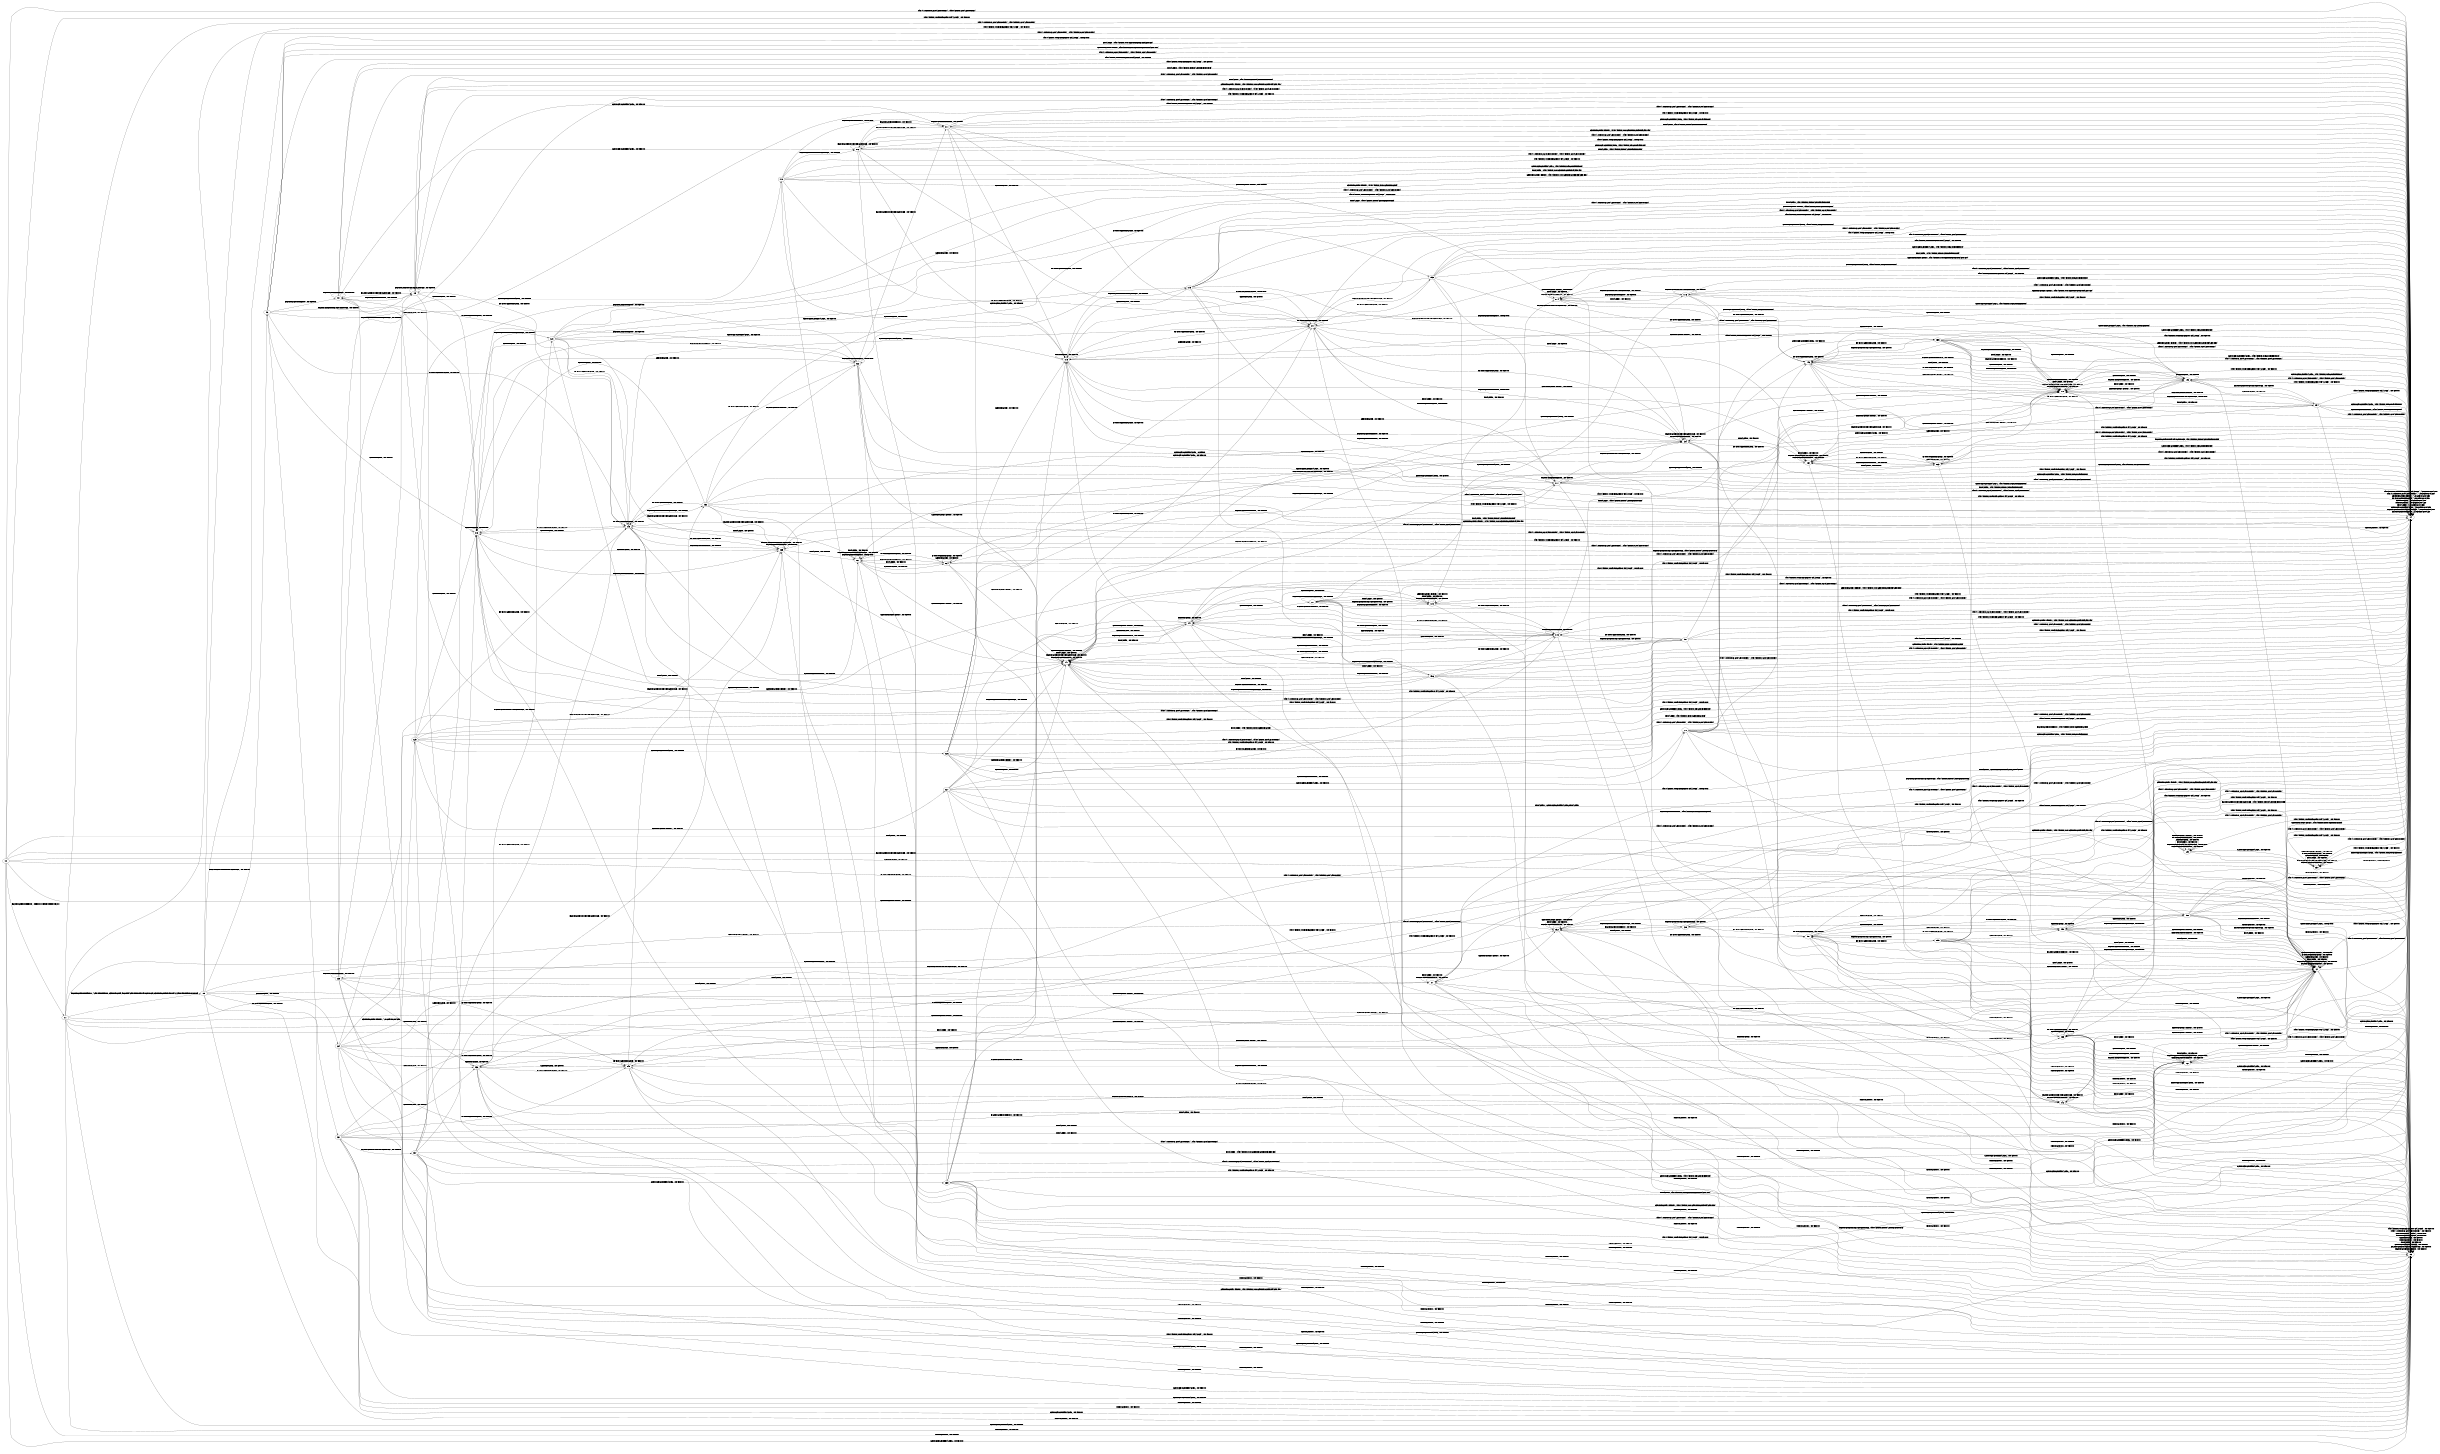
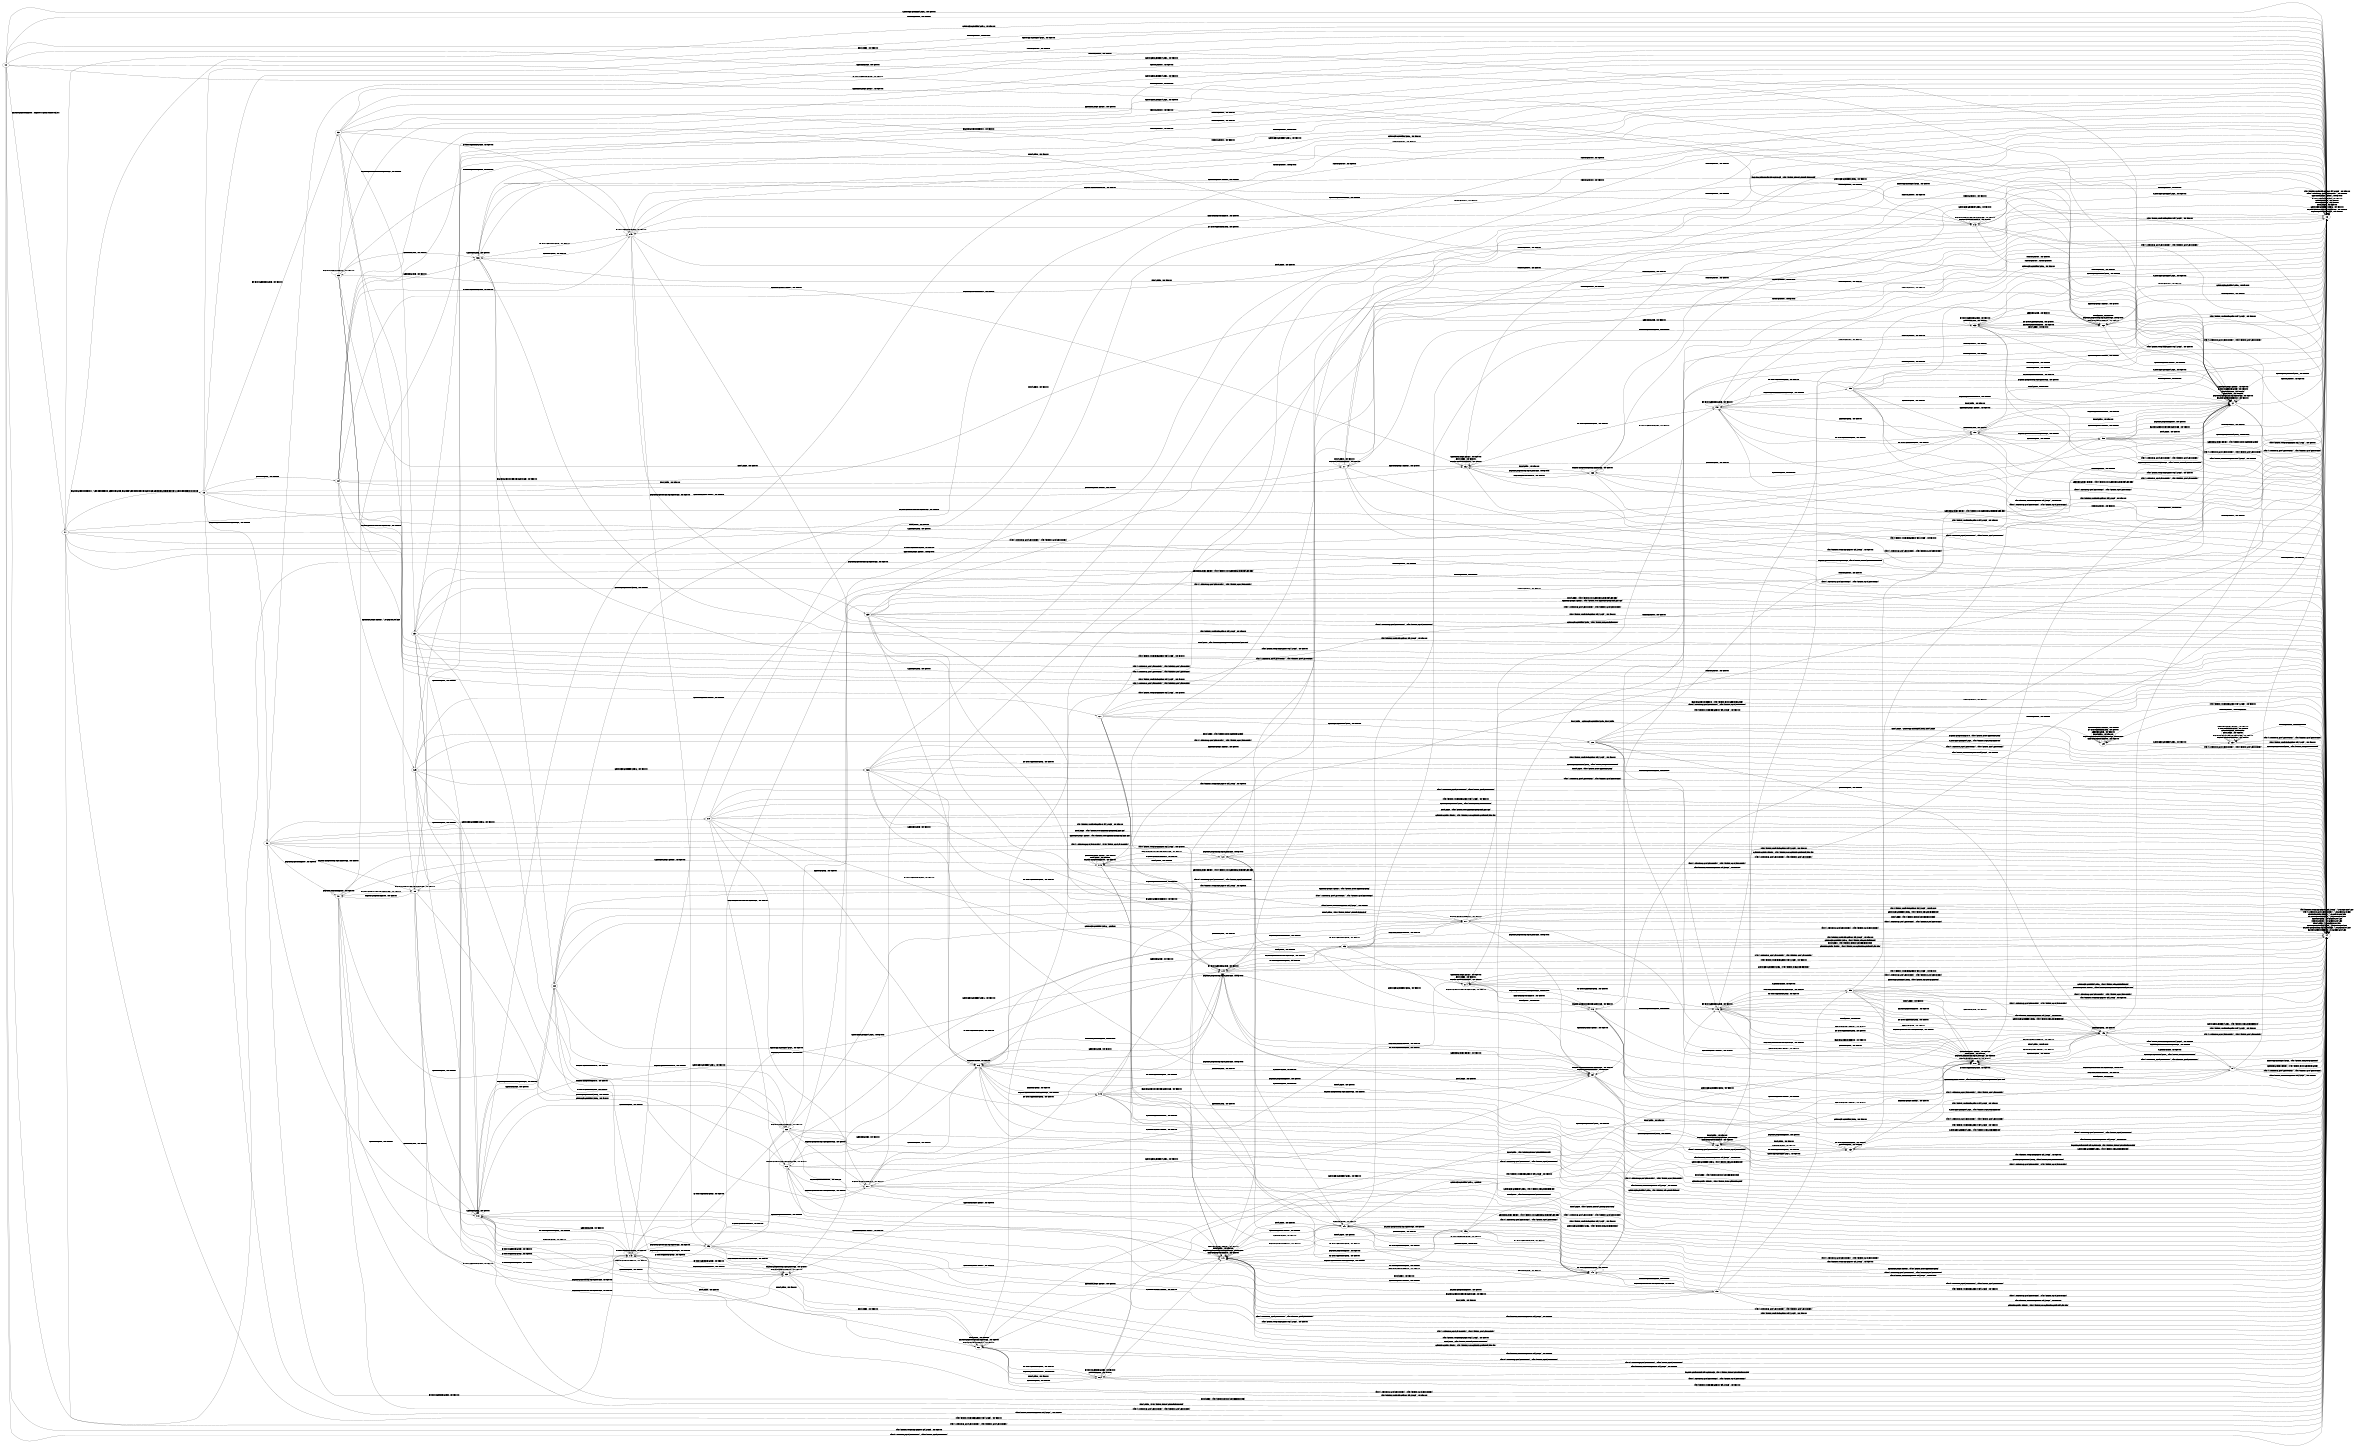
(1432, 476) -> (1466, 1182)
(1249, 609) -> (1260, 1094)
(1871, 916) -> (1721, 463)
(2124, 1094) -> (2038, 261)
(412, 1113) -> none
